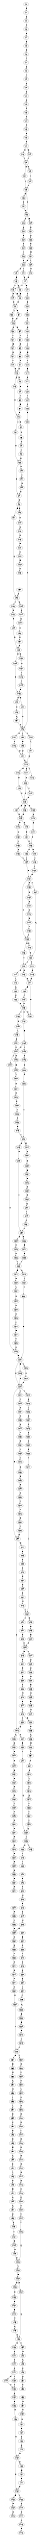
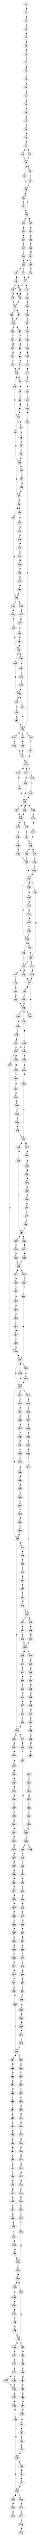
none -> (20, 581)
(28, 788) -> (31, 785)
(26, 1718) -> (31, 1718)
(29, 1766) -> none
none -> (22, 1870)
none -> (14, 1900)
(18, 1928) -> (22, 1928)
none -> (23, 2393)
